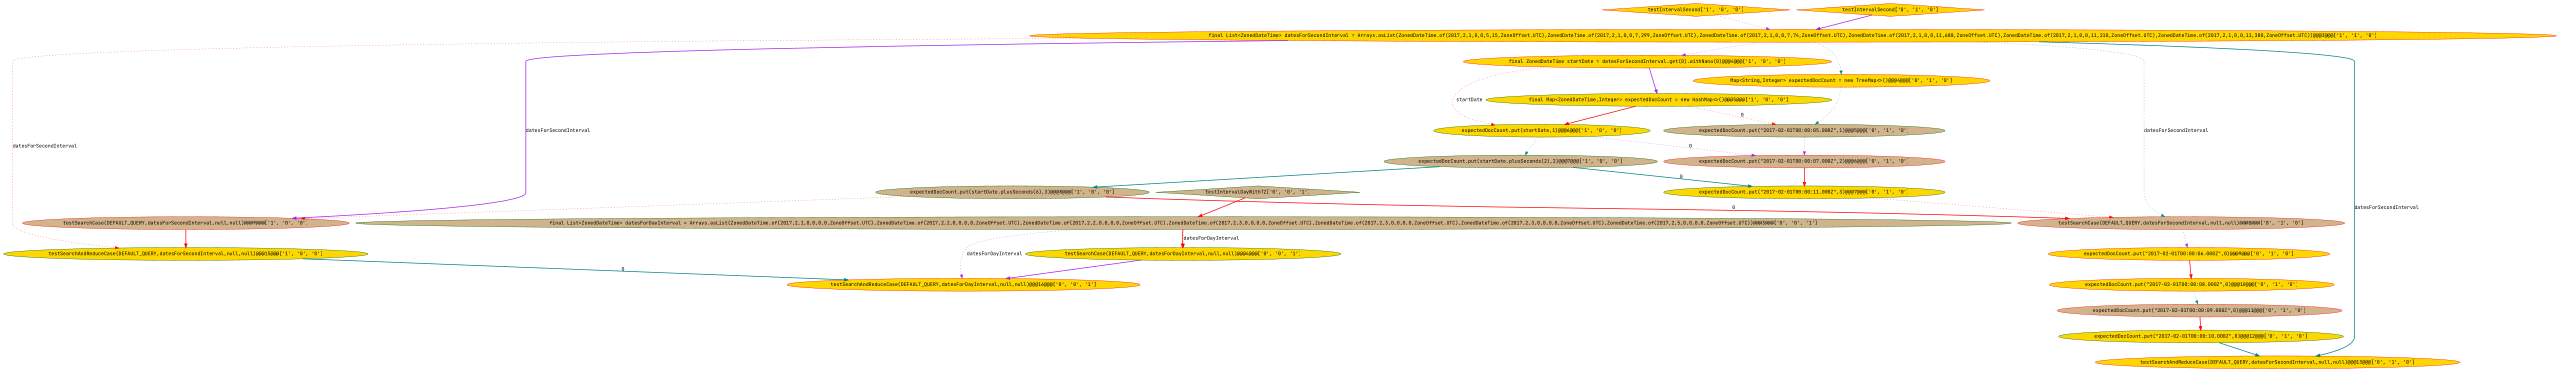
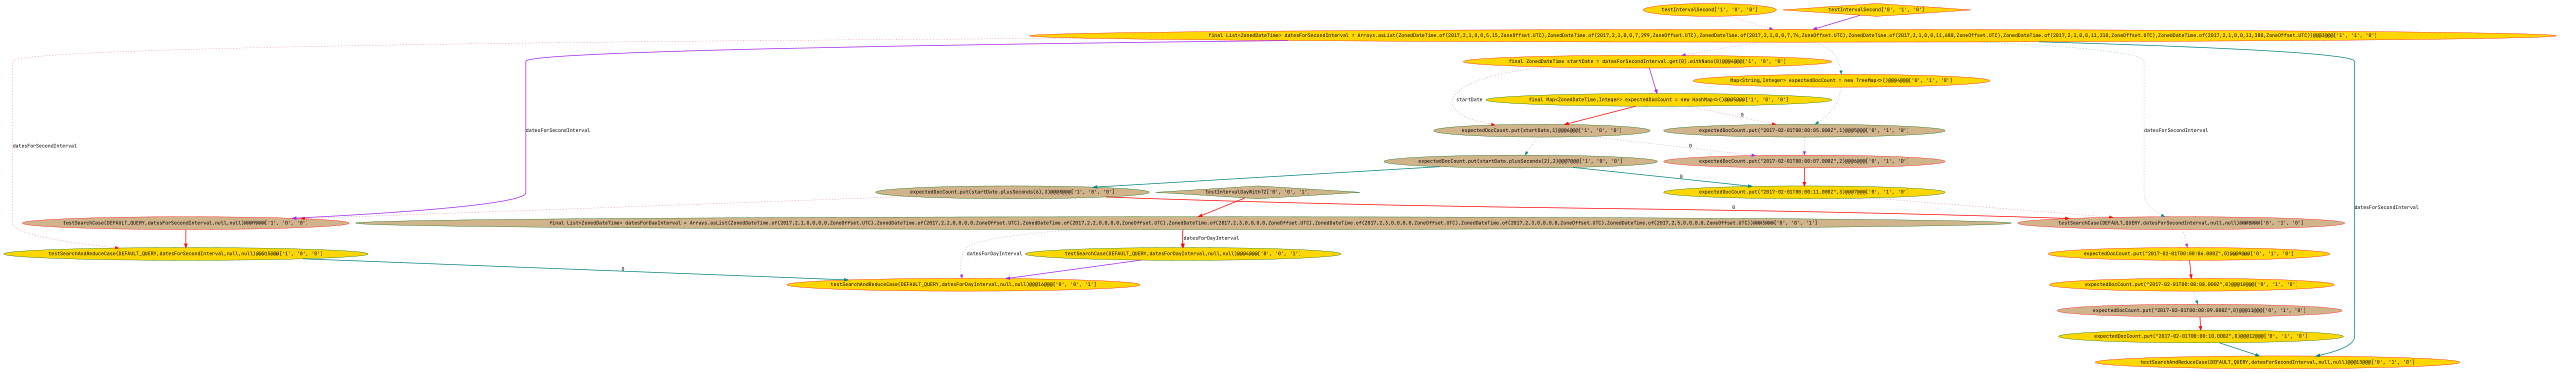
(1696, 10) -> (1710, 10)
(1542, 131) -> (1542, 131)
